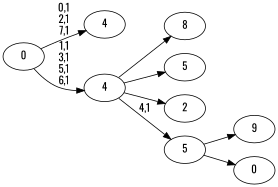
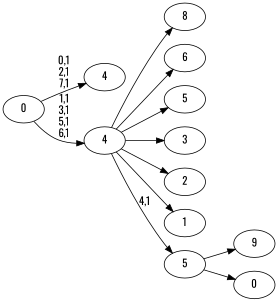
none -> (185, 58)
none -> (185, 141)
none -> (185, 223)
